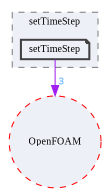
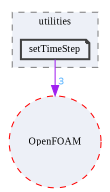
(55, 22) -> (55, 22)
